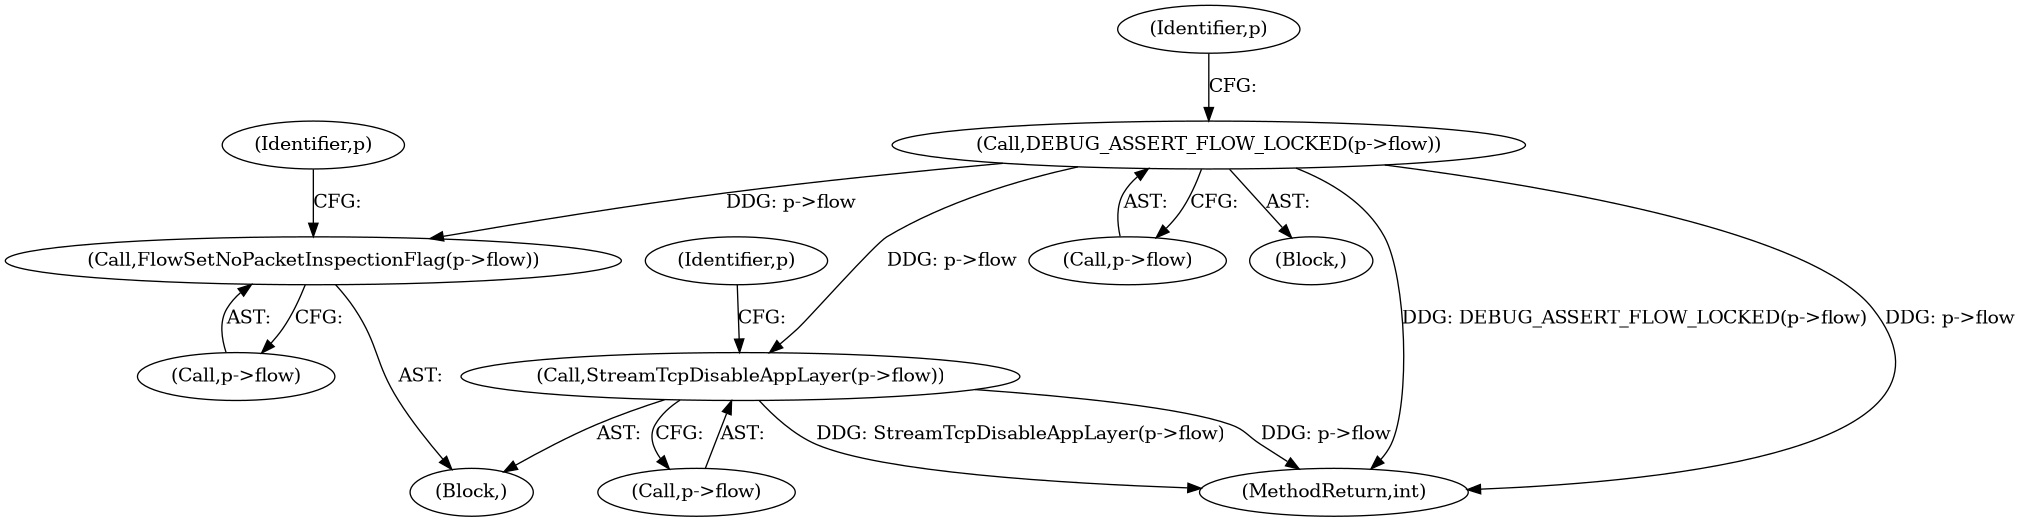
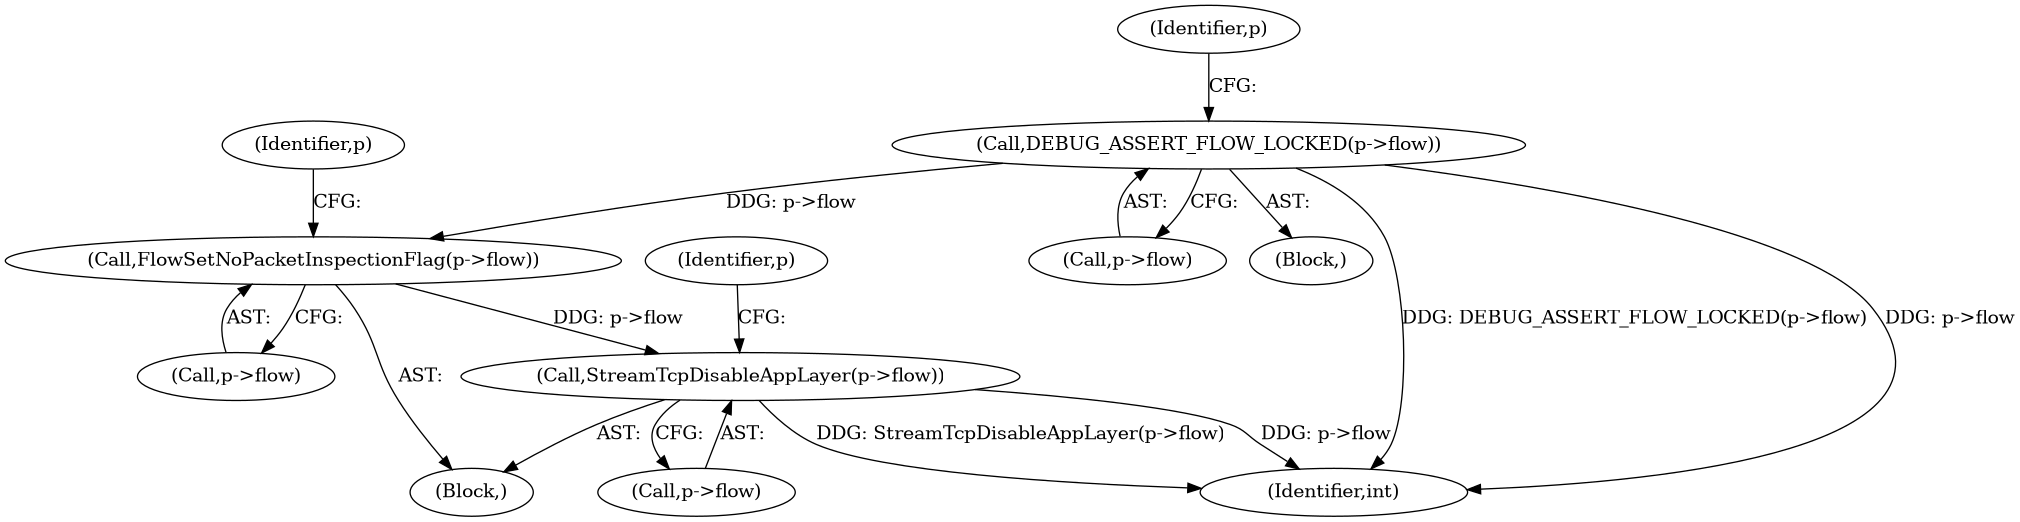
(910, 224) -> (521, 317)
(1334, 492) -> (1334, 492)
